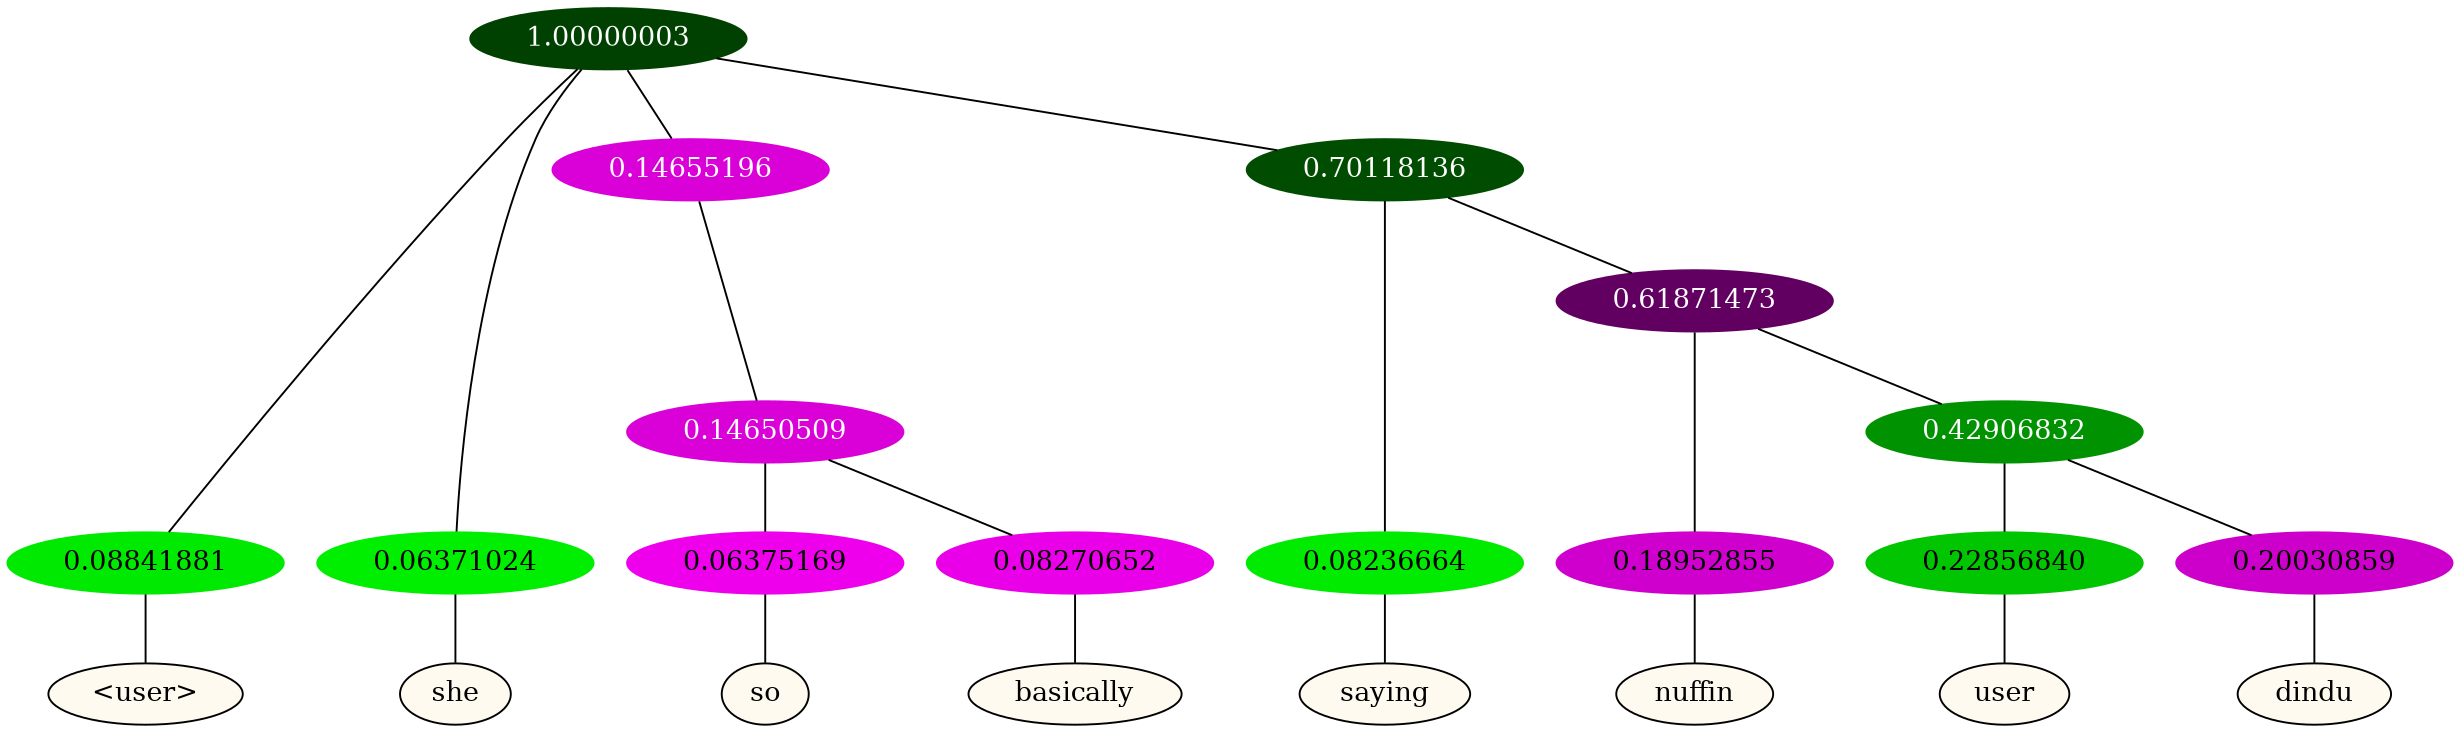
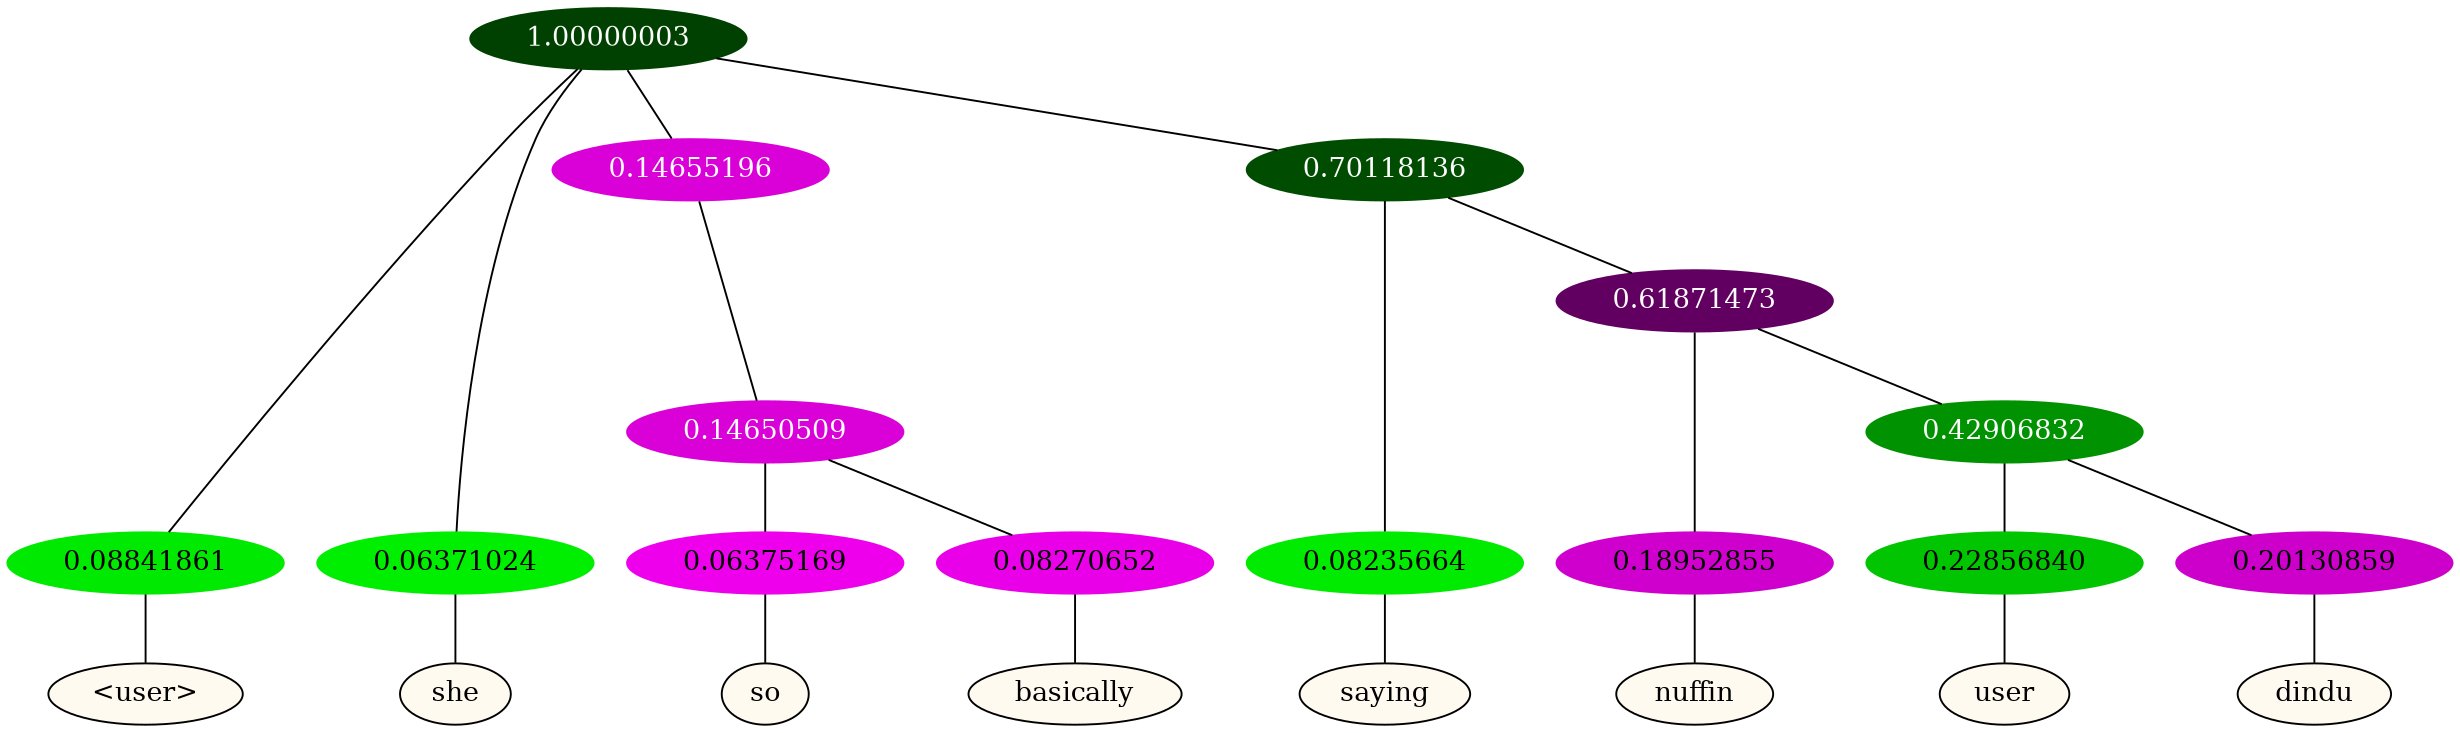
(146, 563) -> (146, 563)
(1385, 563) -> (1385, 563)
(2314, 563) -> (2314, 563)
